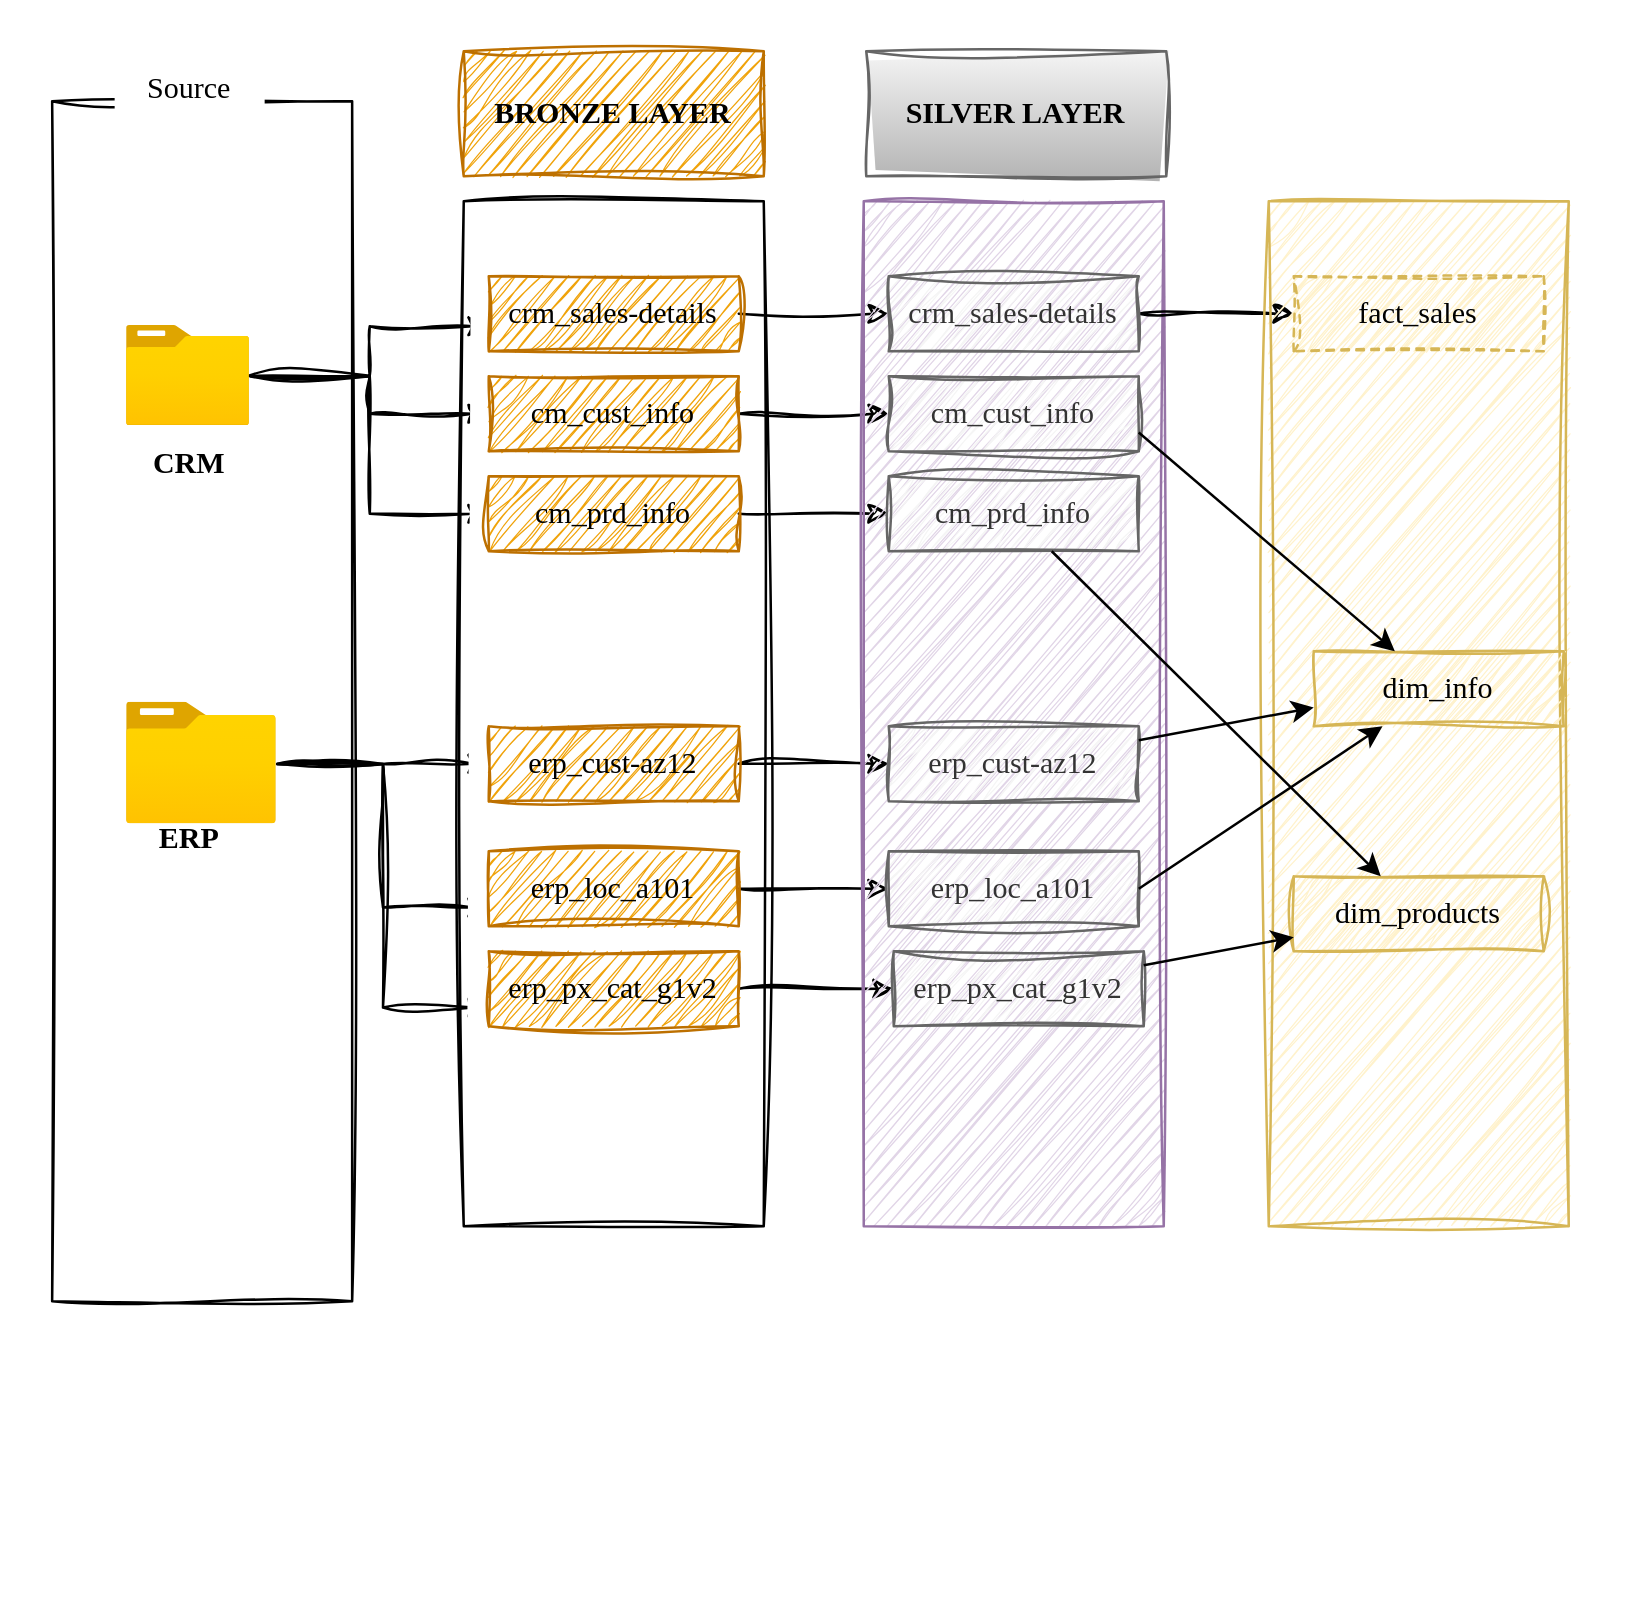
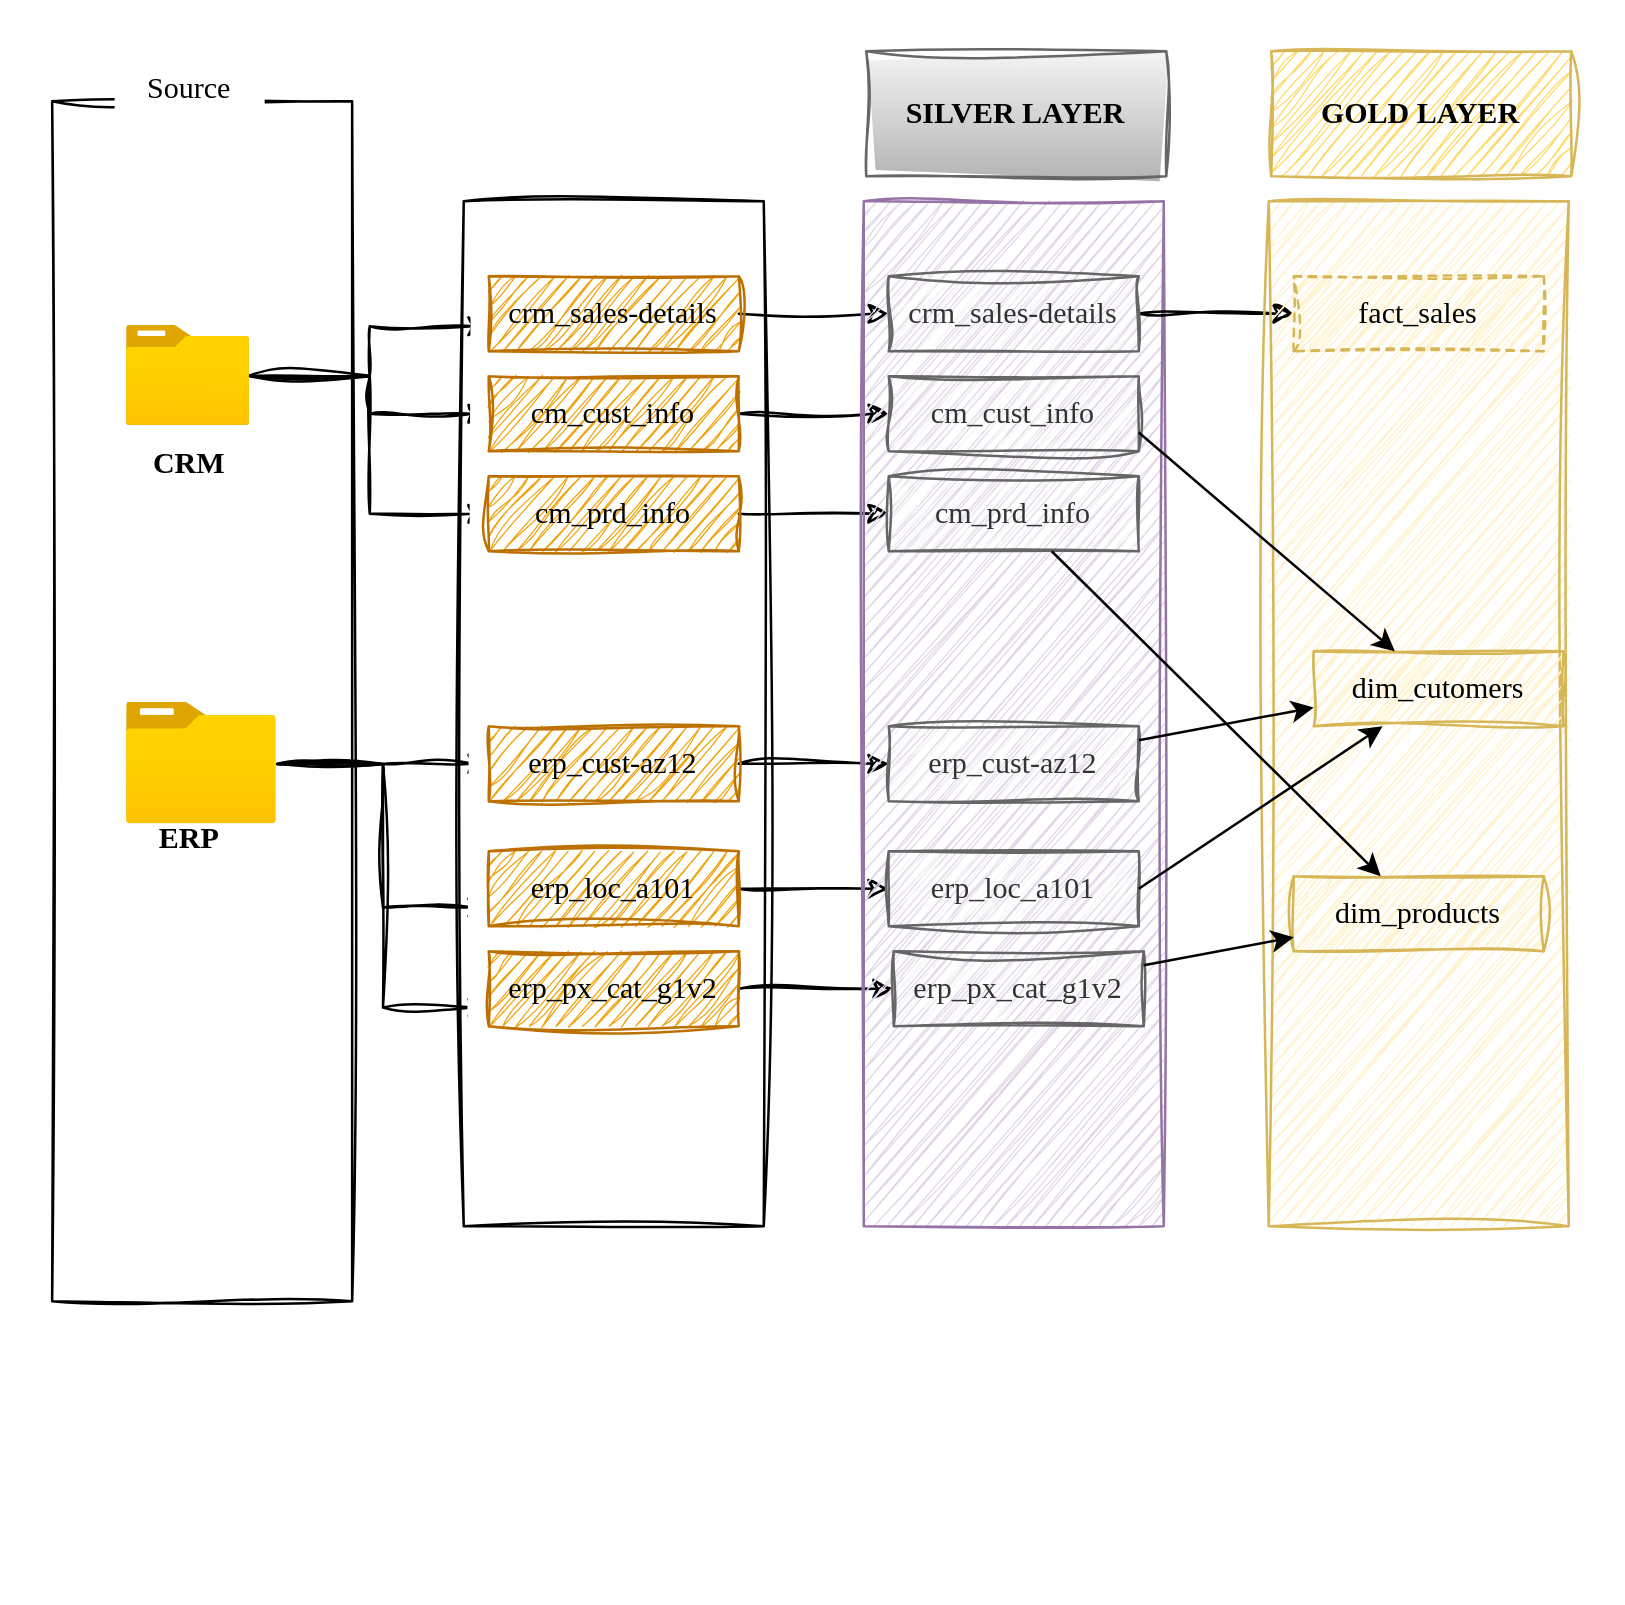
(614, 114) -> none
none -> (1421, 114)
(1439, 689) -> (1439, 689)
